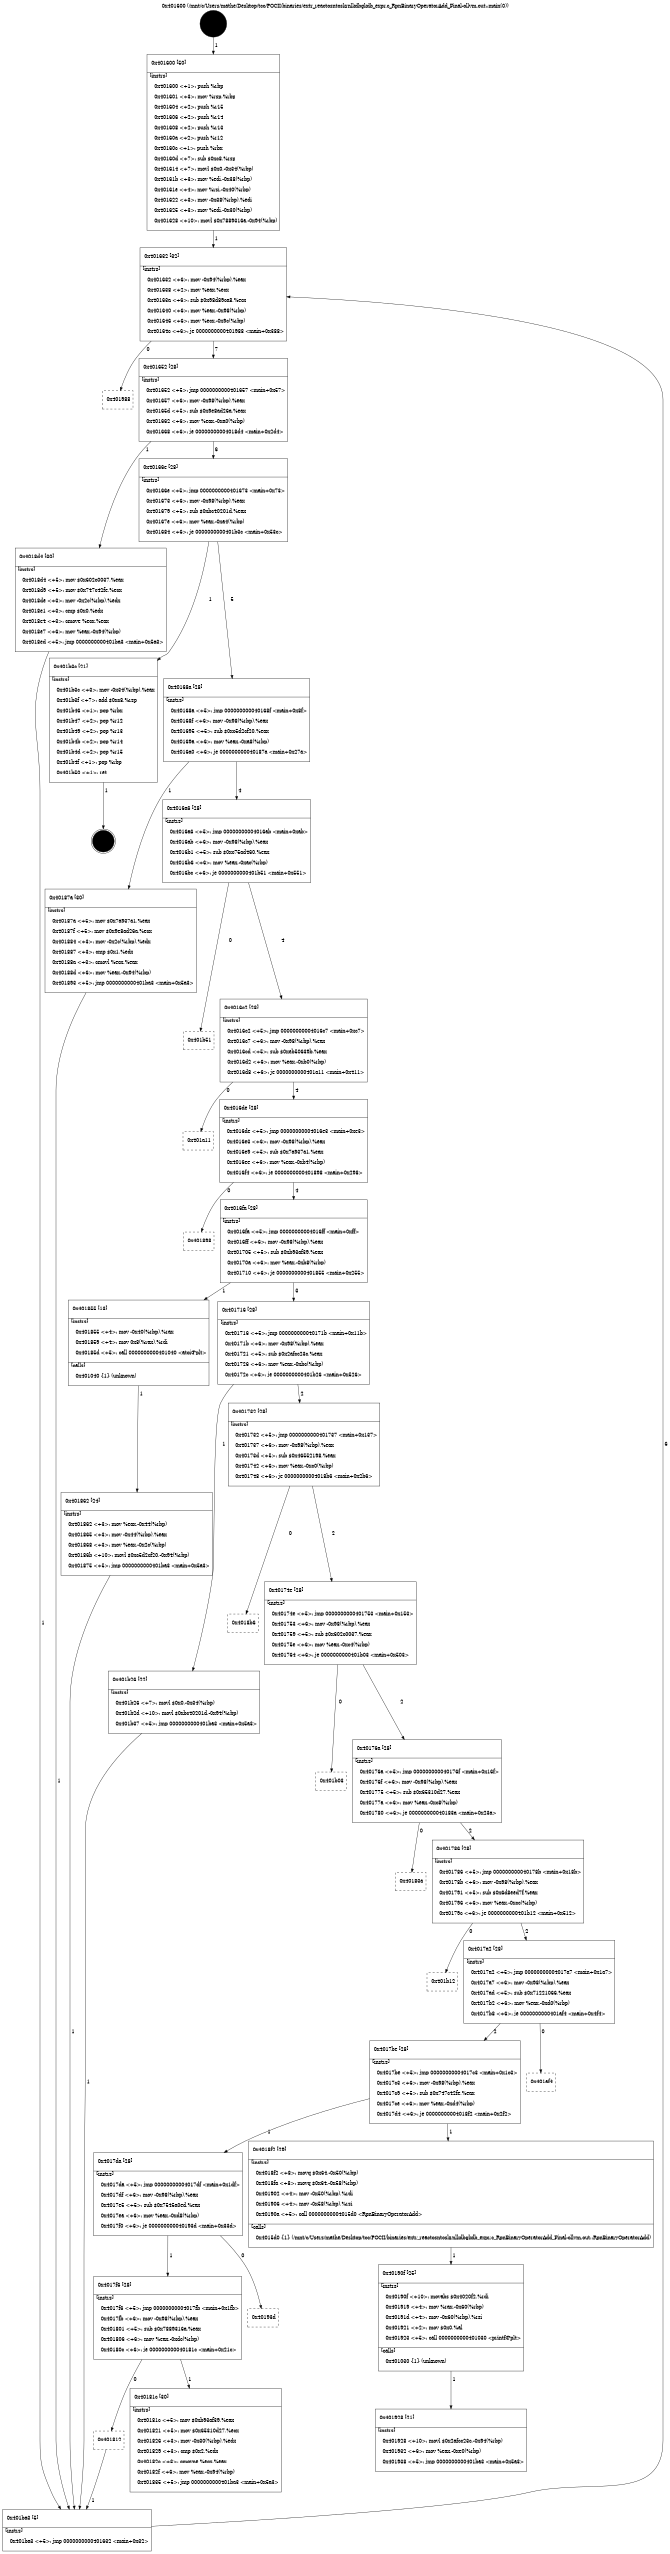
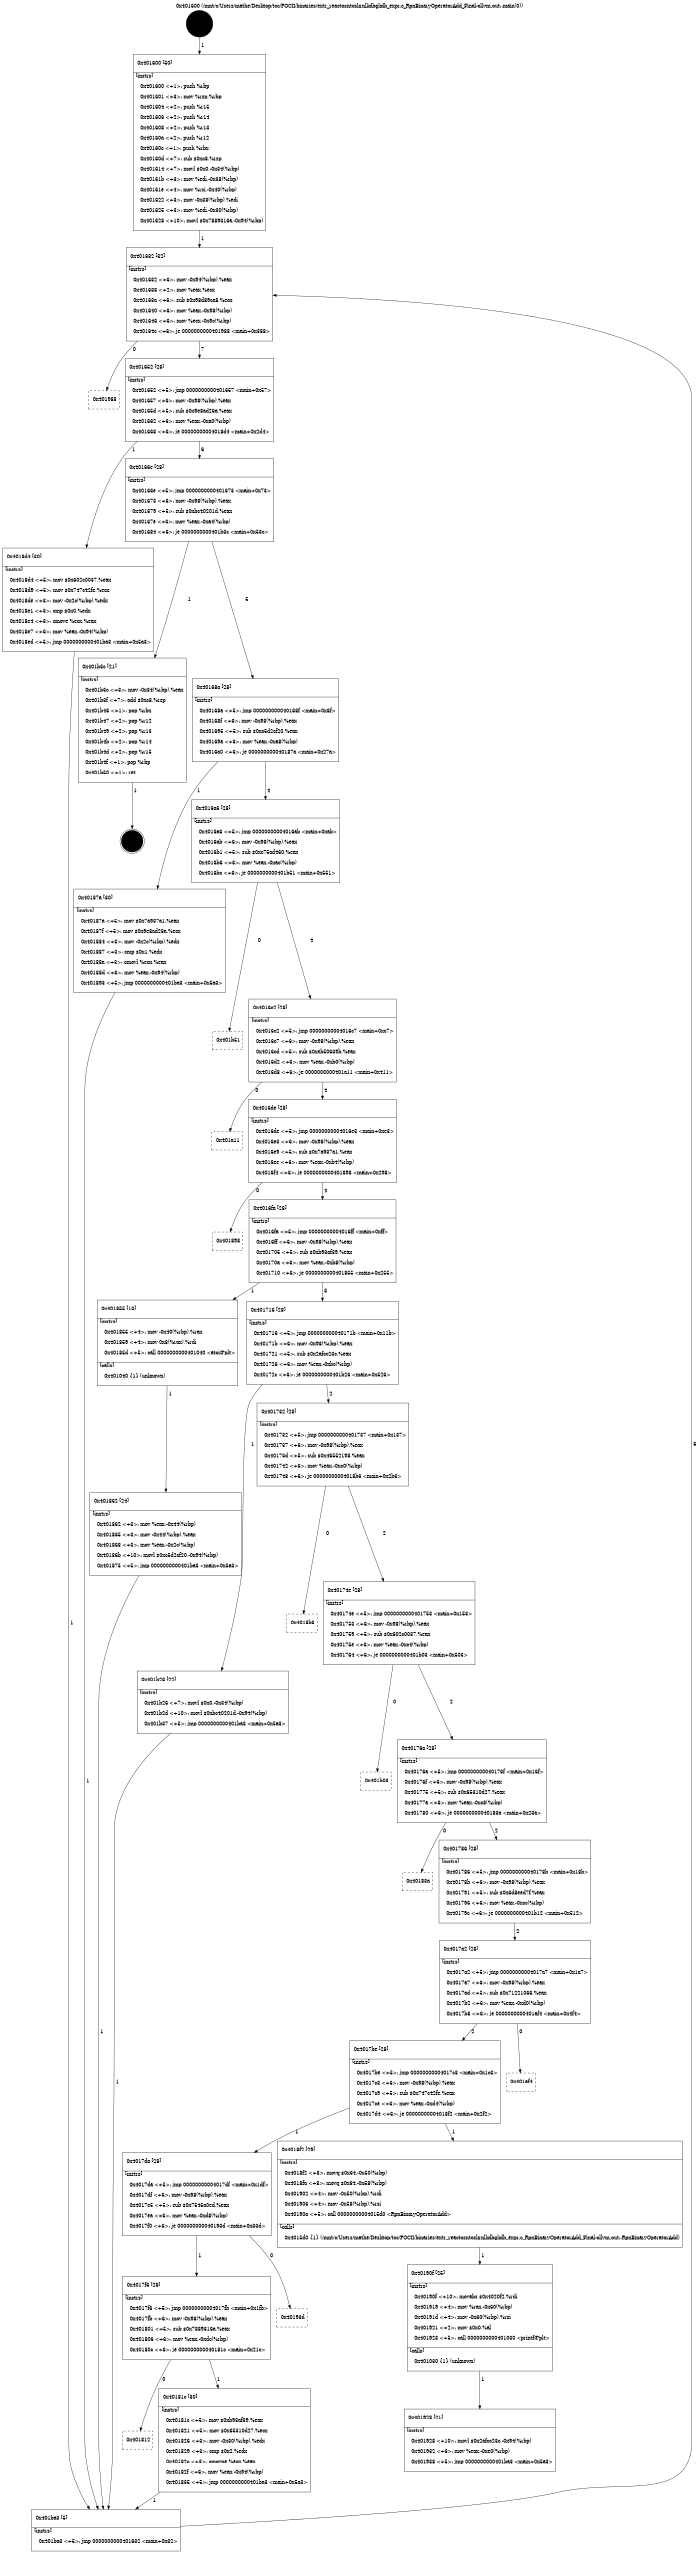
(442, 1982) -> none
(97, 2478) -> (149, 2500)
